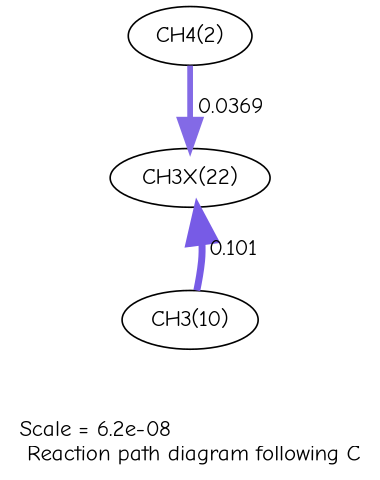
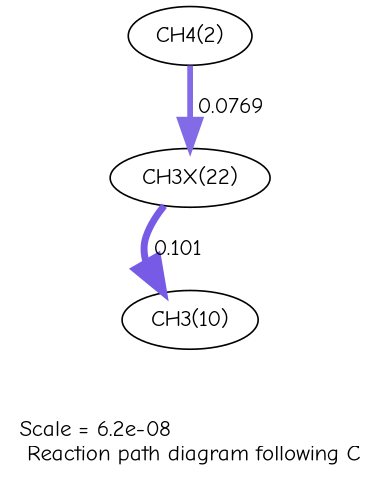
(228, 107) -> (228, 107)
(201, 266) -> (148, 232)
